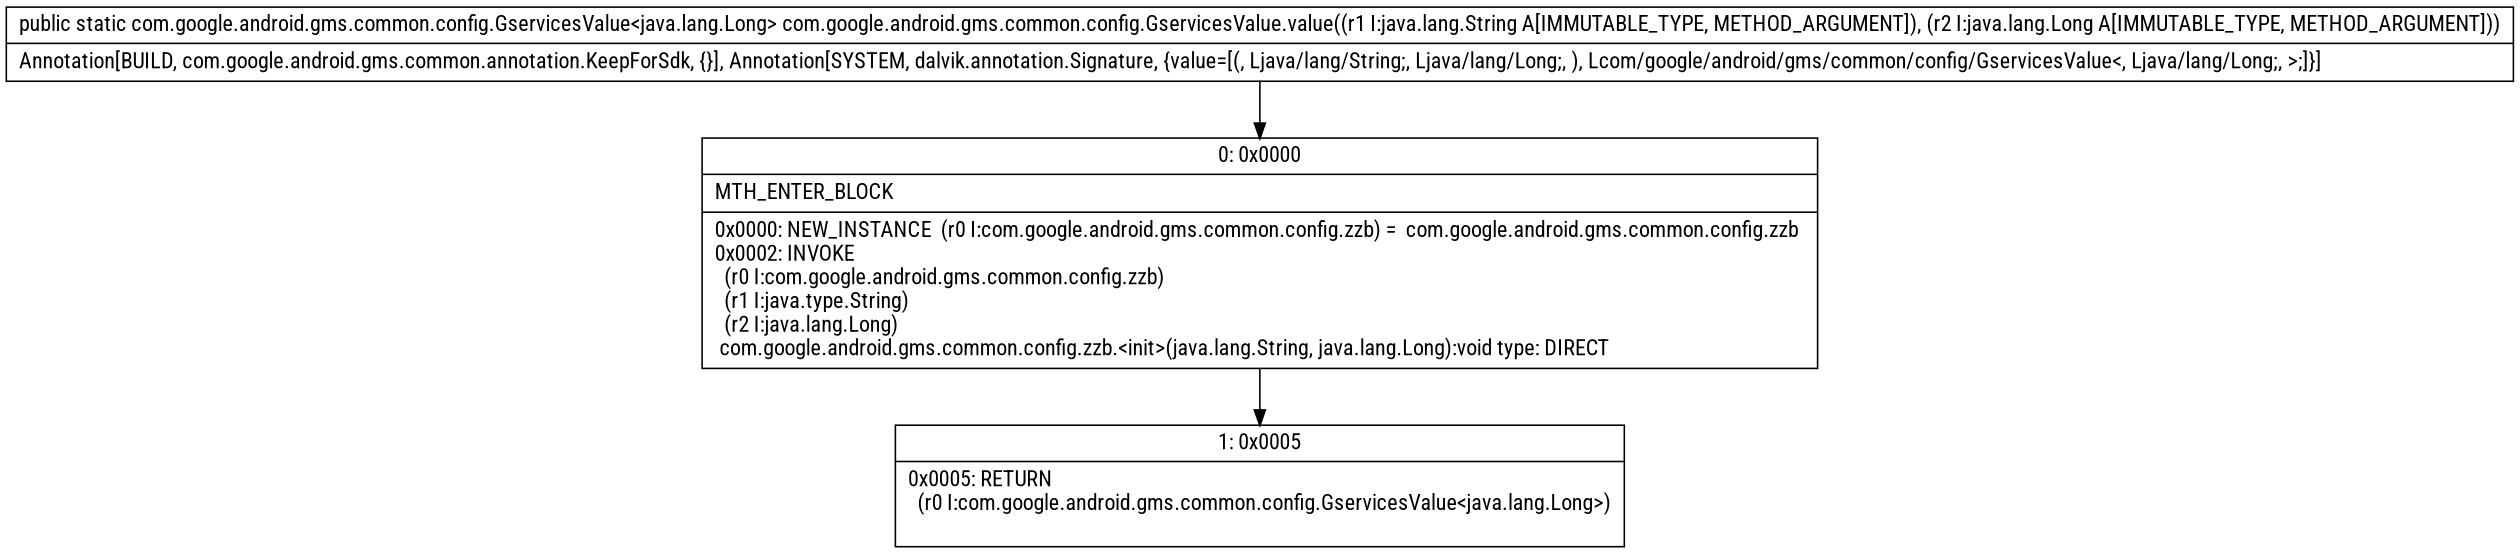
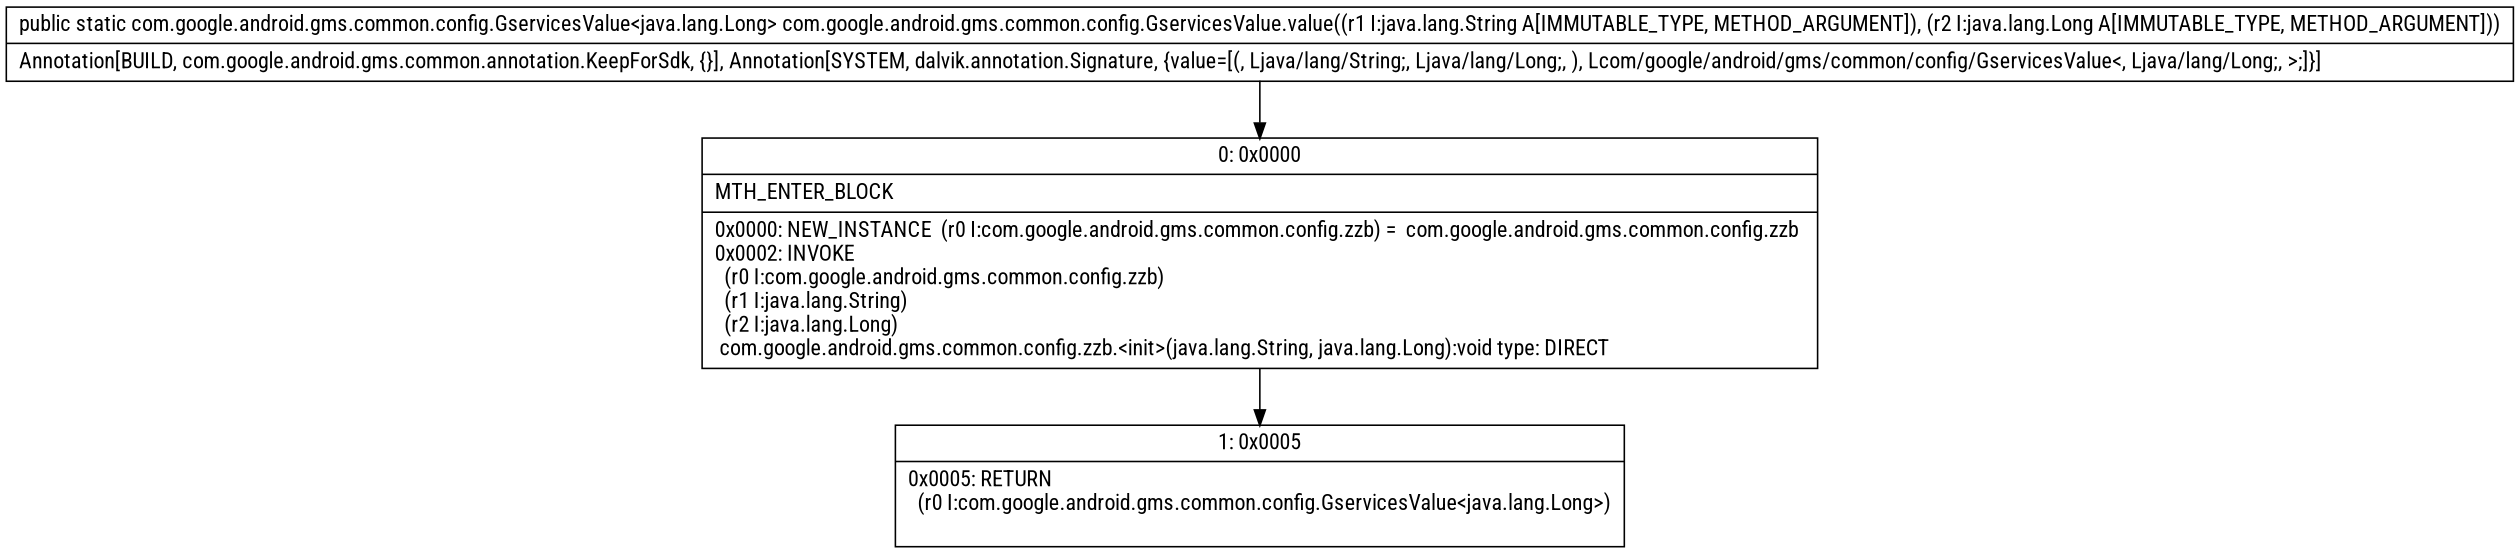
(813, 301) -> (812, 301)
